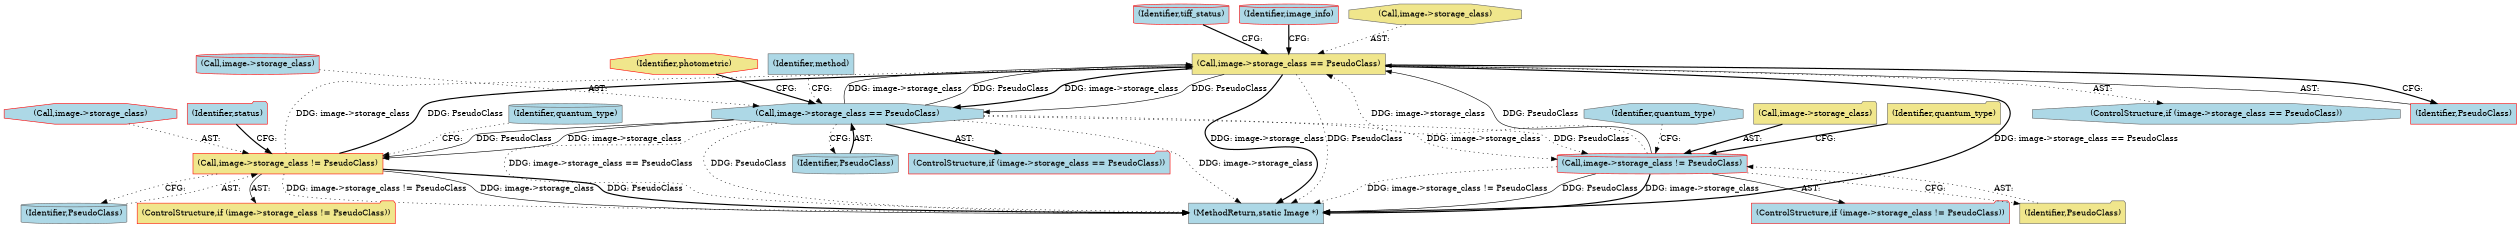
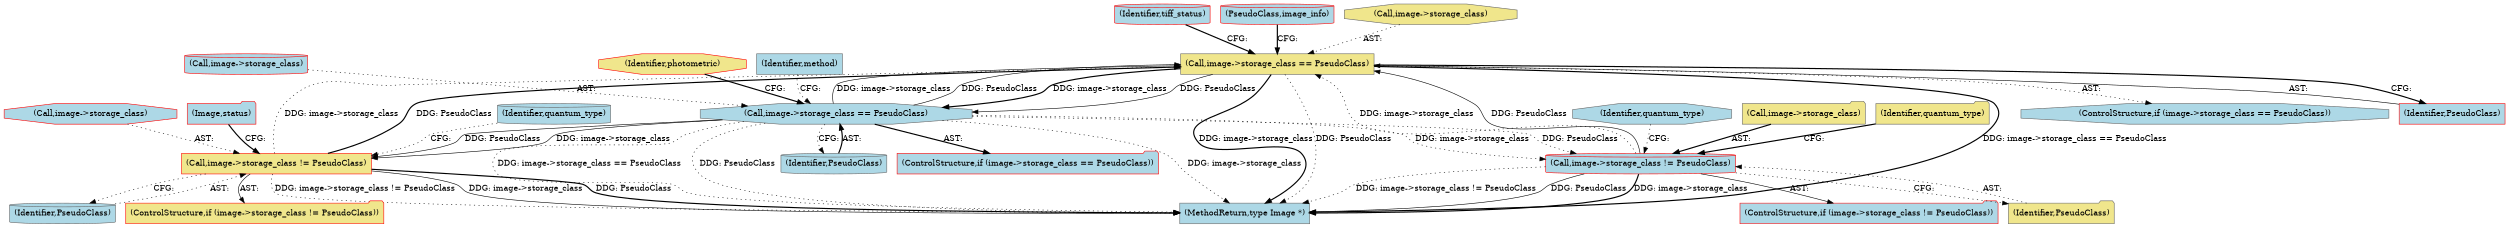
(1289, 14) -> (1277, 14)
(227, 114) -> (222, 114)
(1256, 213) -> (1245, 213)
